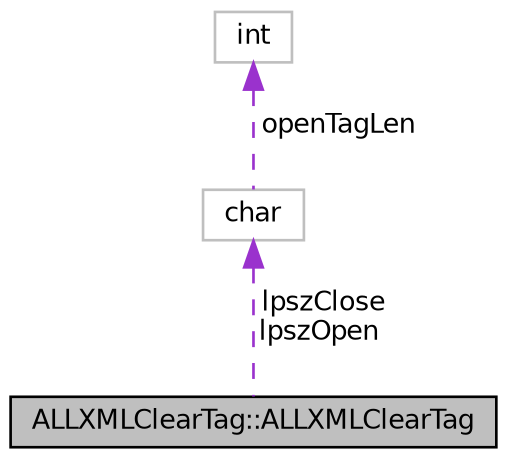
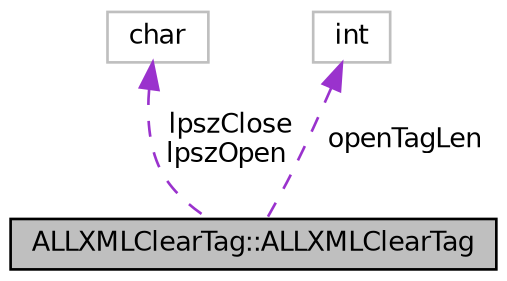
(253, 140) -> (301, 154)
